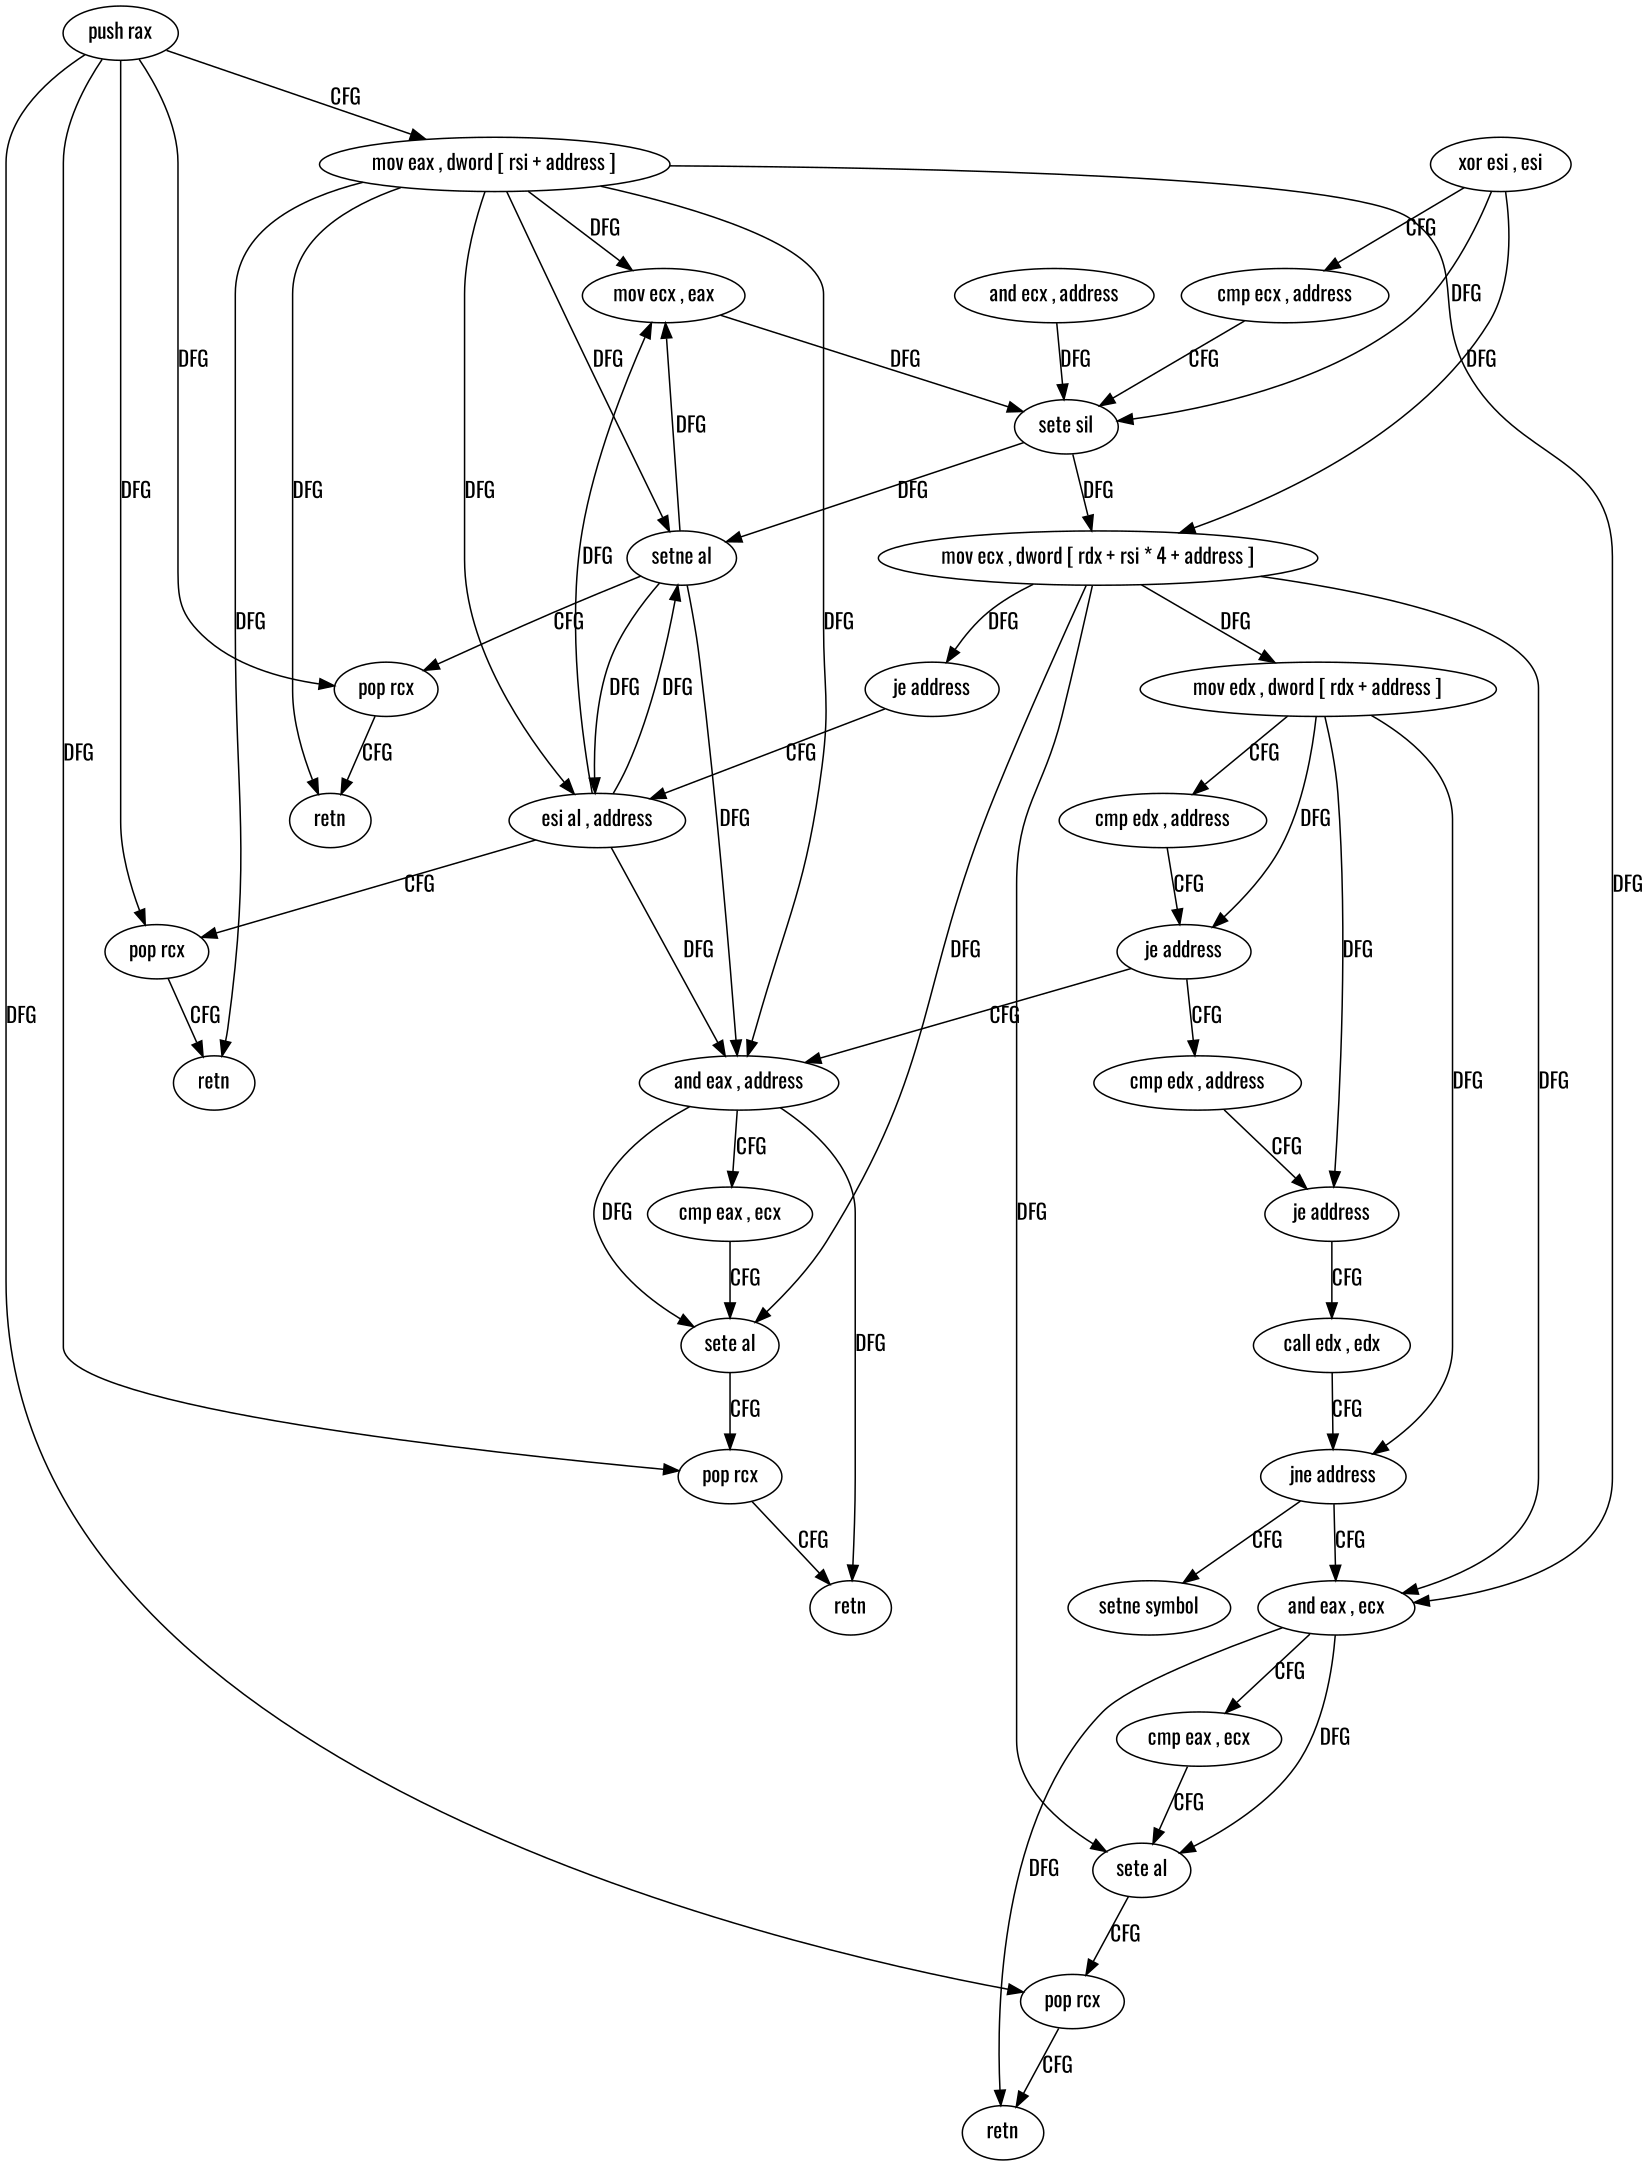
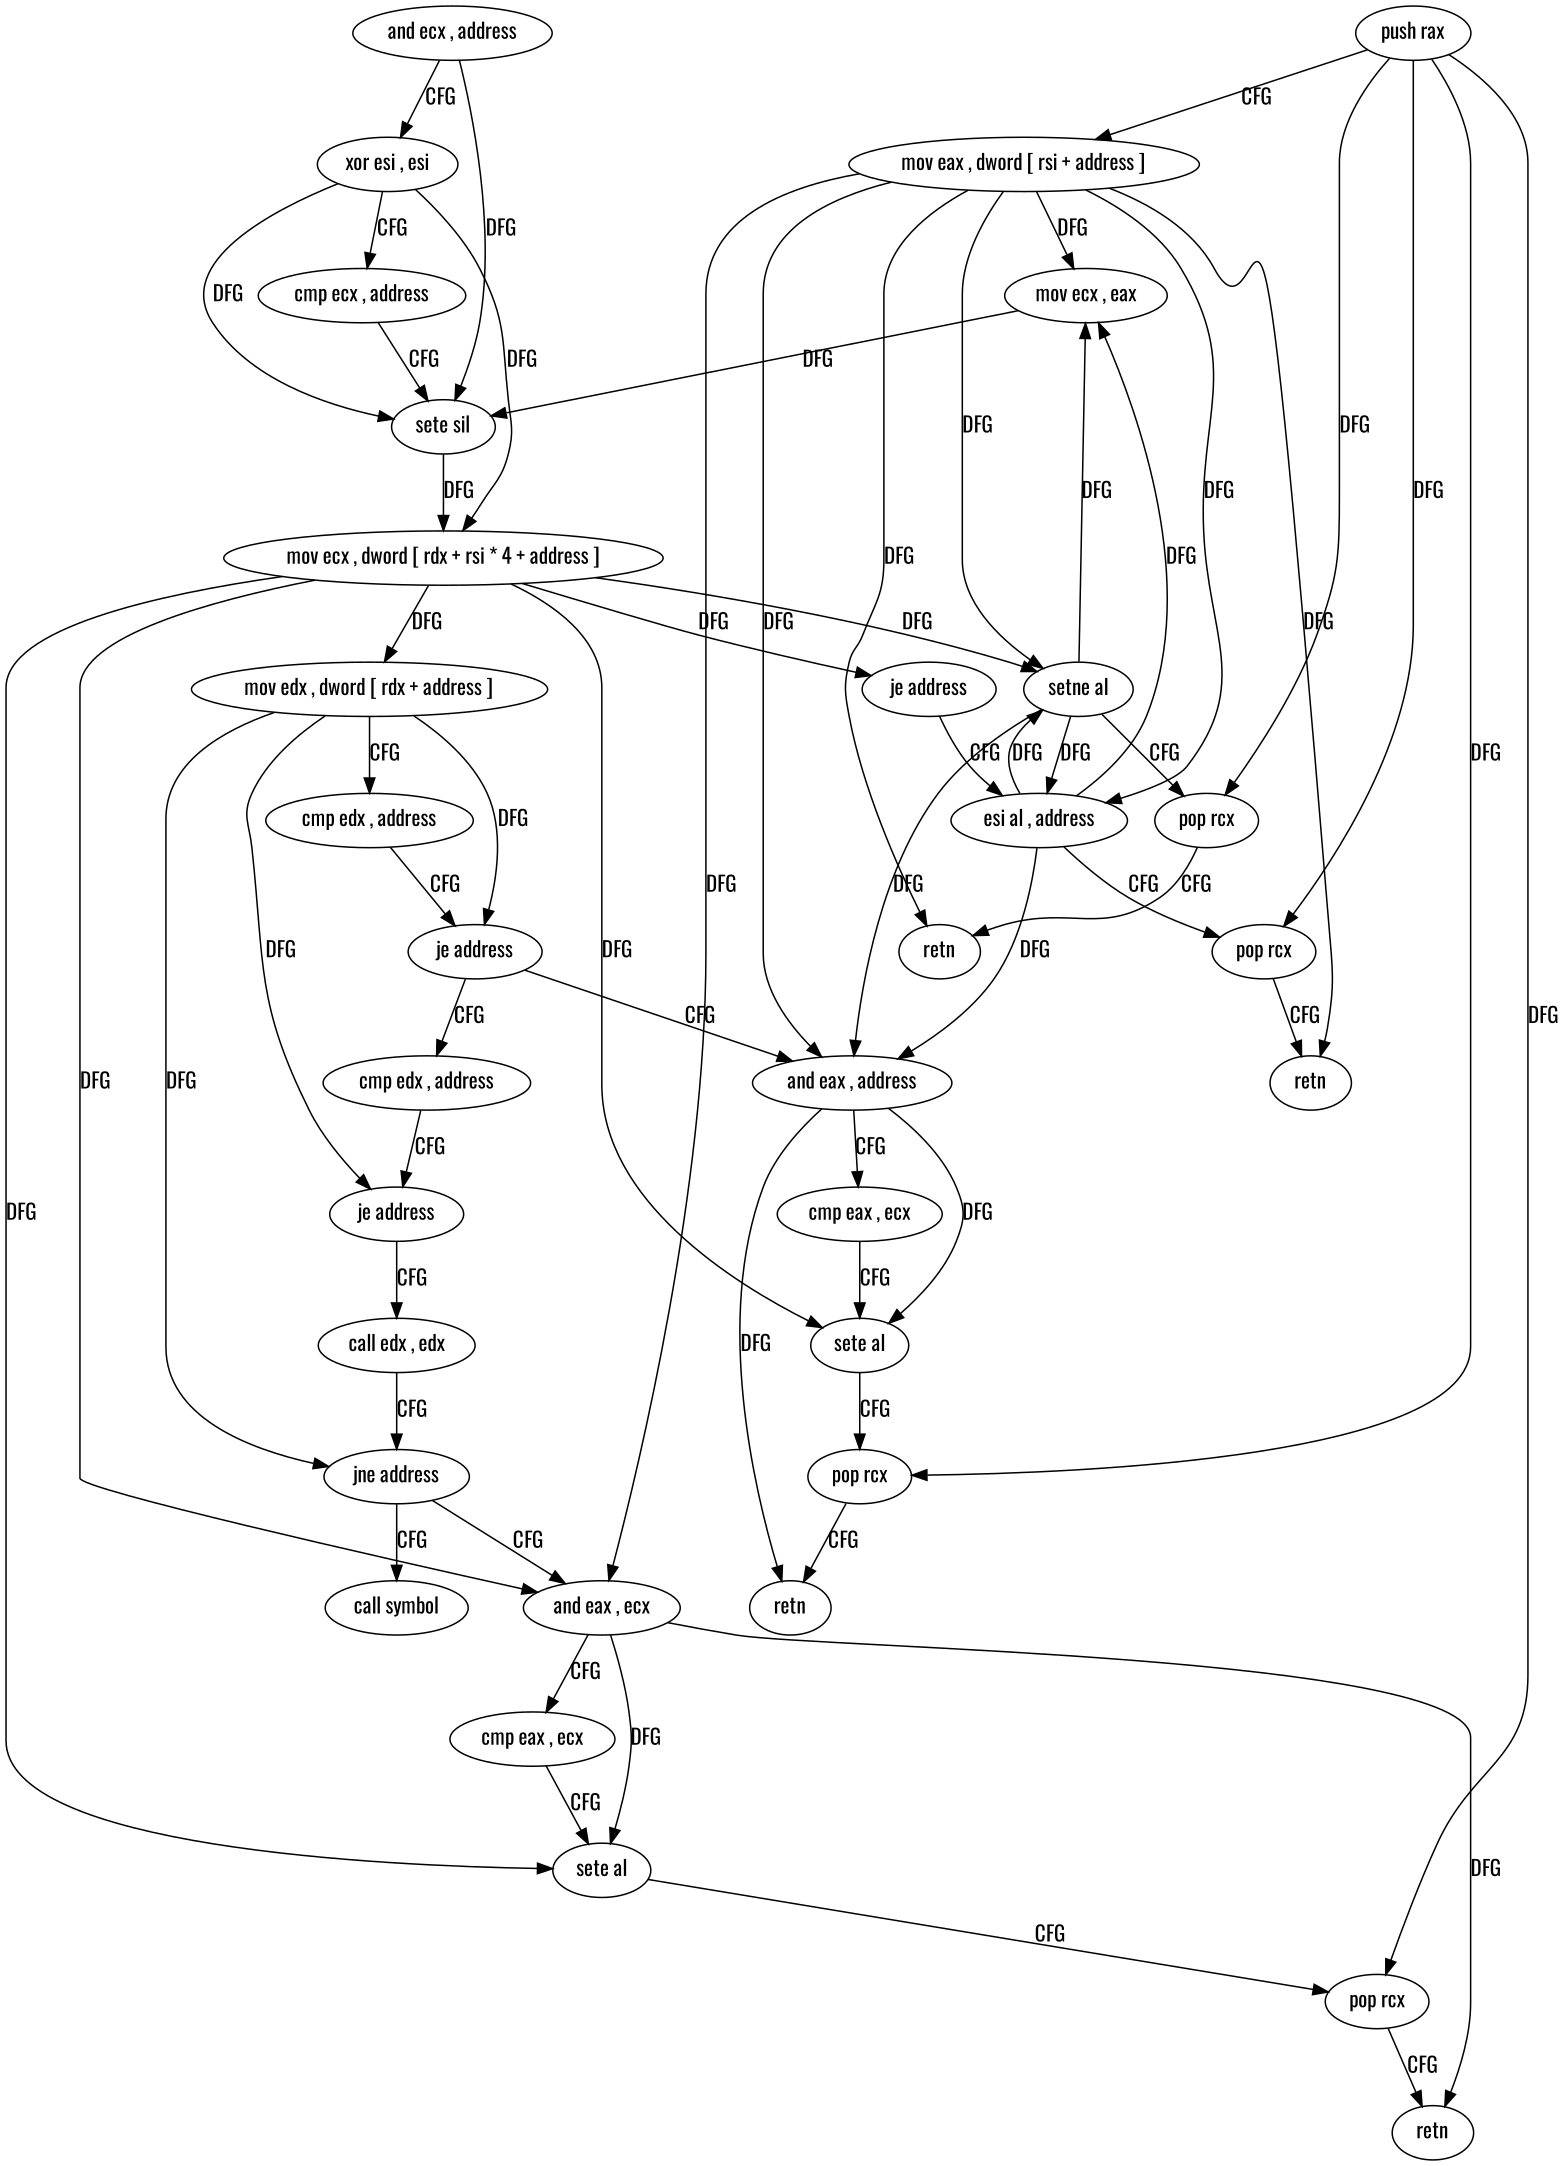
none -> (423, 92)
(882, 490) -> (811, 614)
(1149, 1608) -> (397, 1608)
